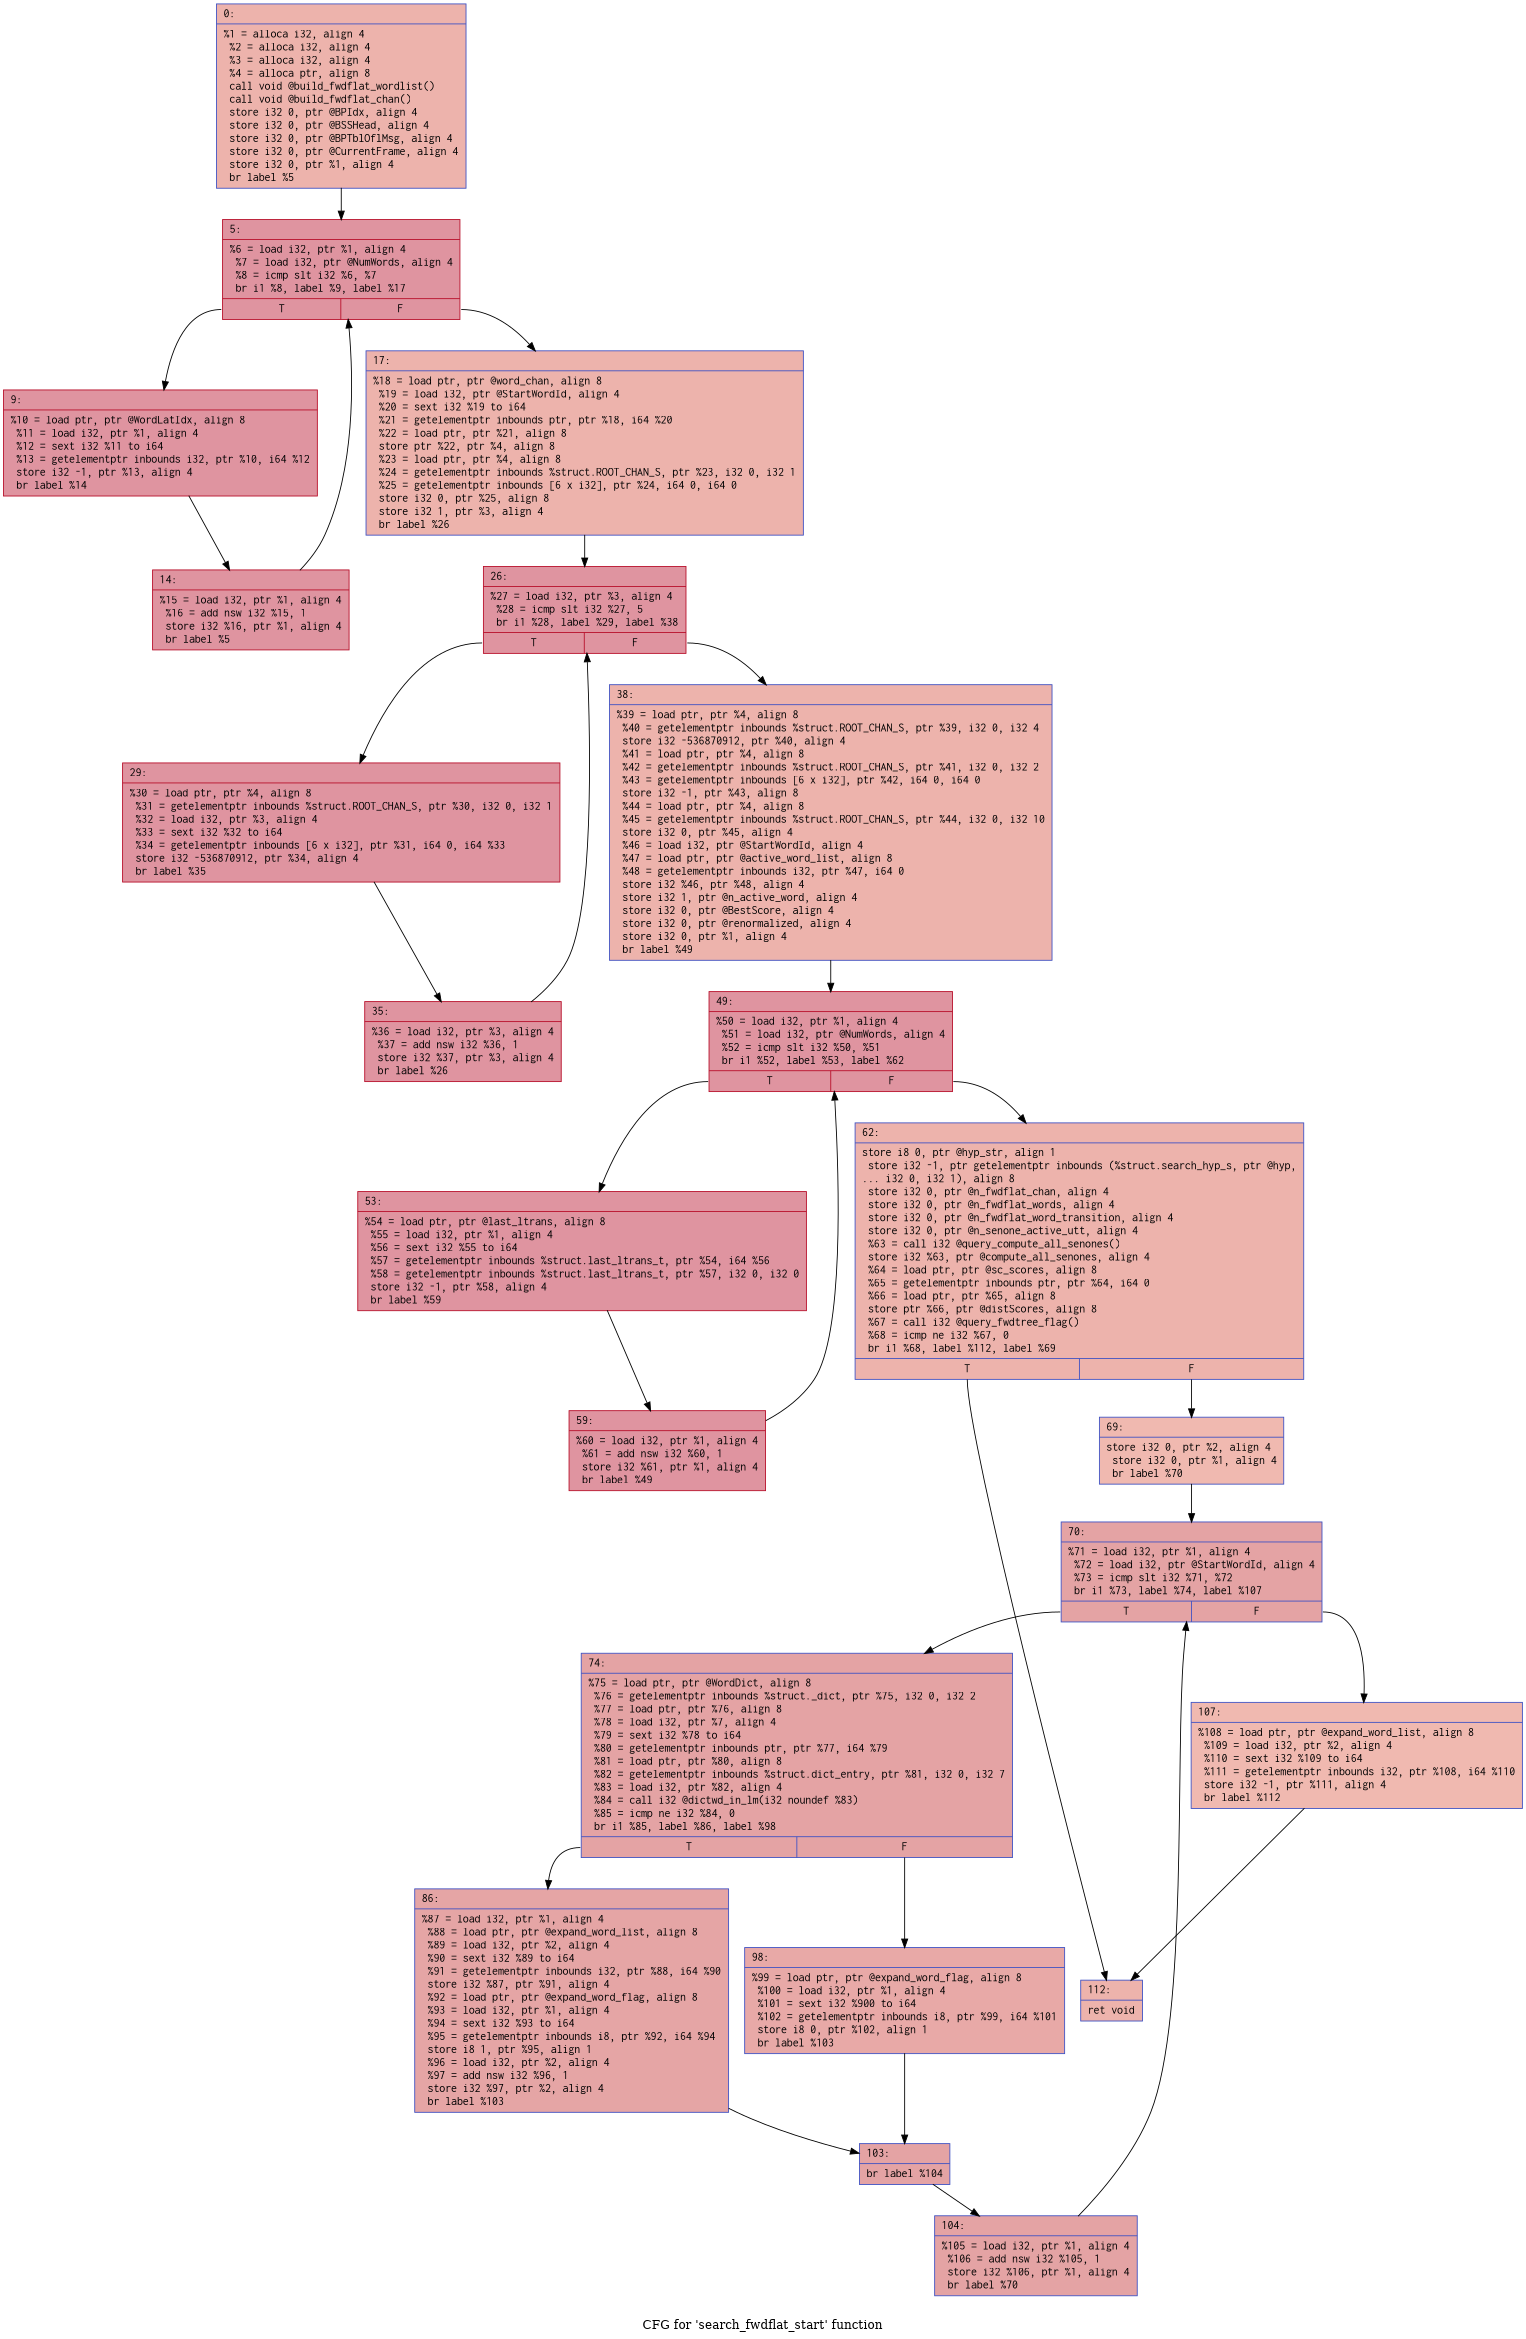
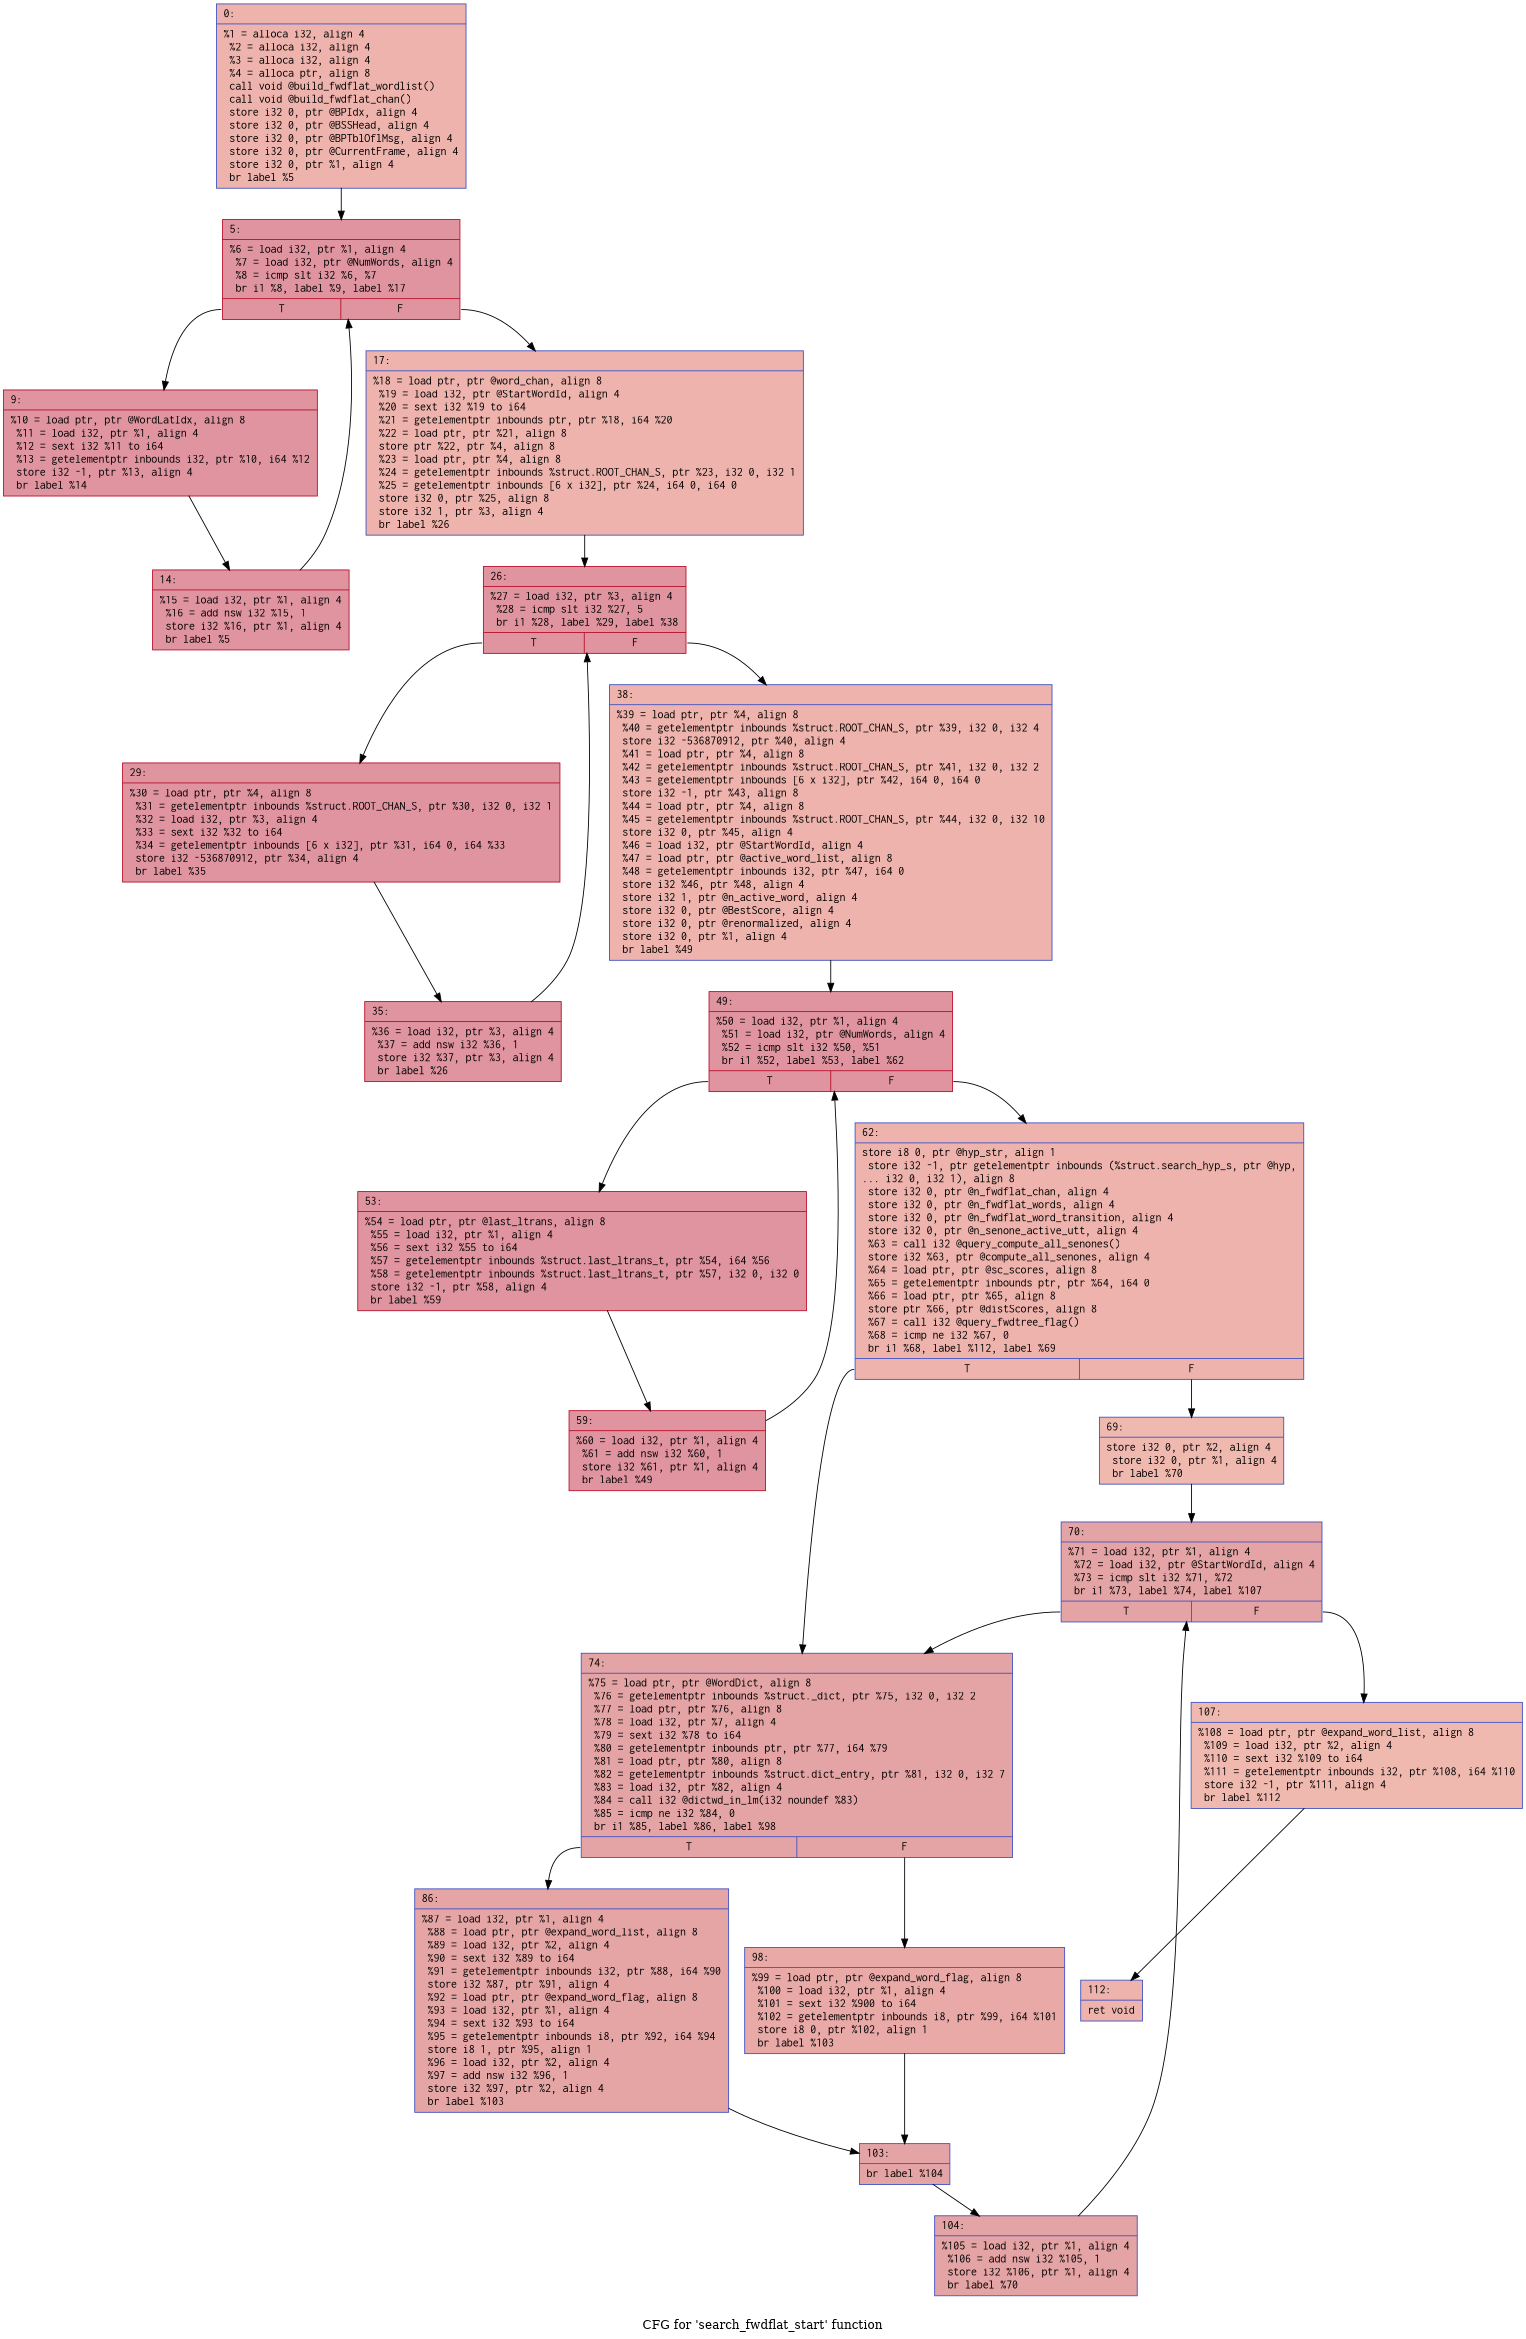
(1030, 1677) -> (816, 1503)
